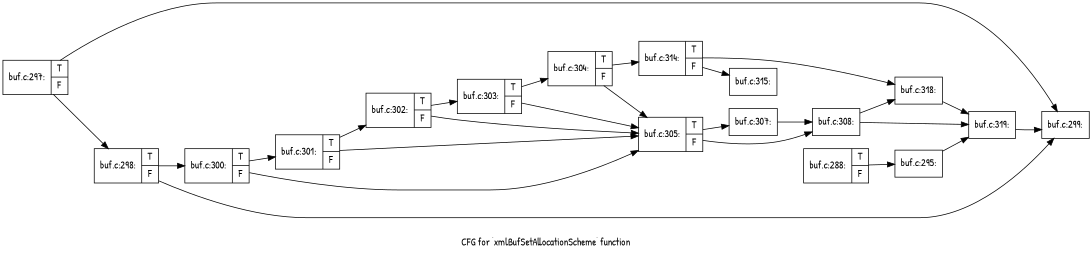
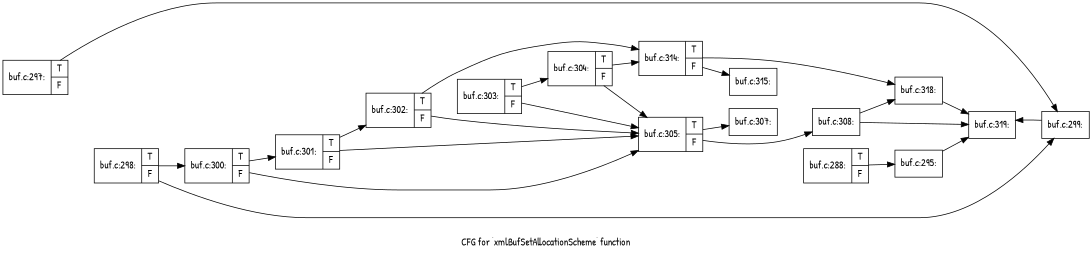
(440, 104) -> (522, 49)
(78, 119) -> none
(791, 122) -> none
(1025, 130) -> (1032, 120)
